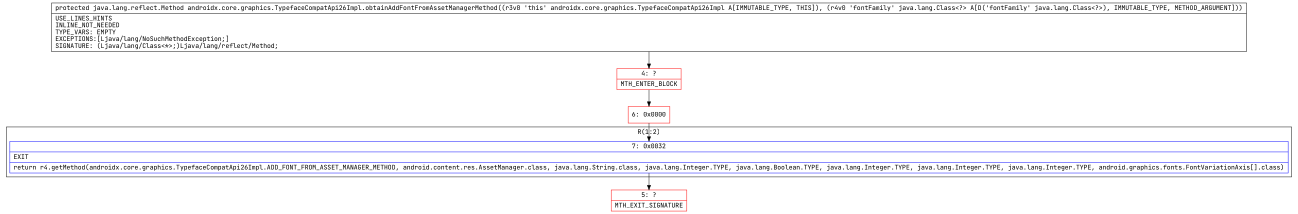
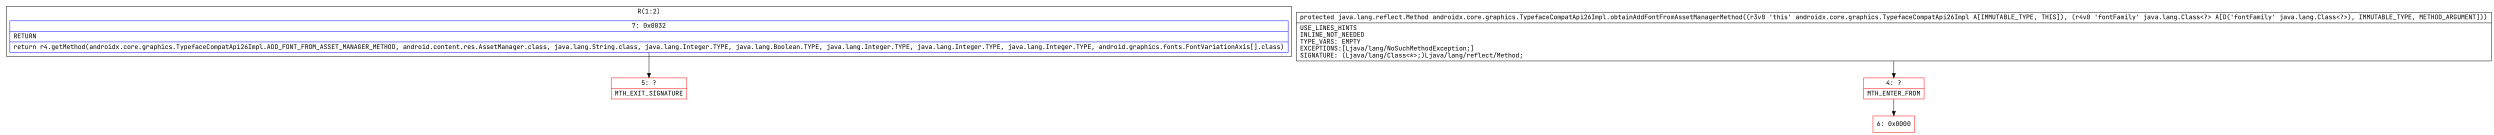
(649, 84) -> (1894, 94)
(649, 130) -> none
(21, 157) -> (25, 36)
